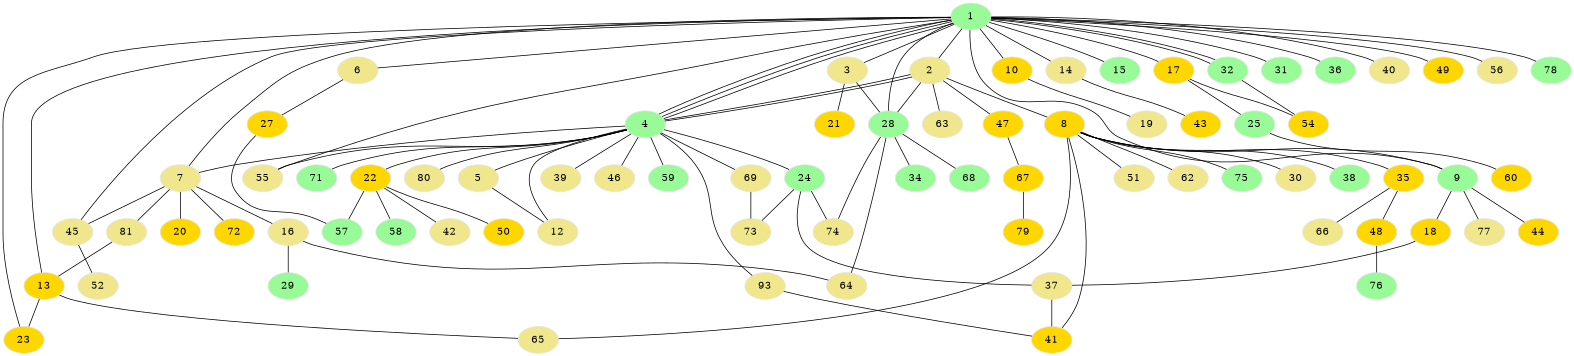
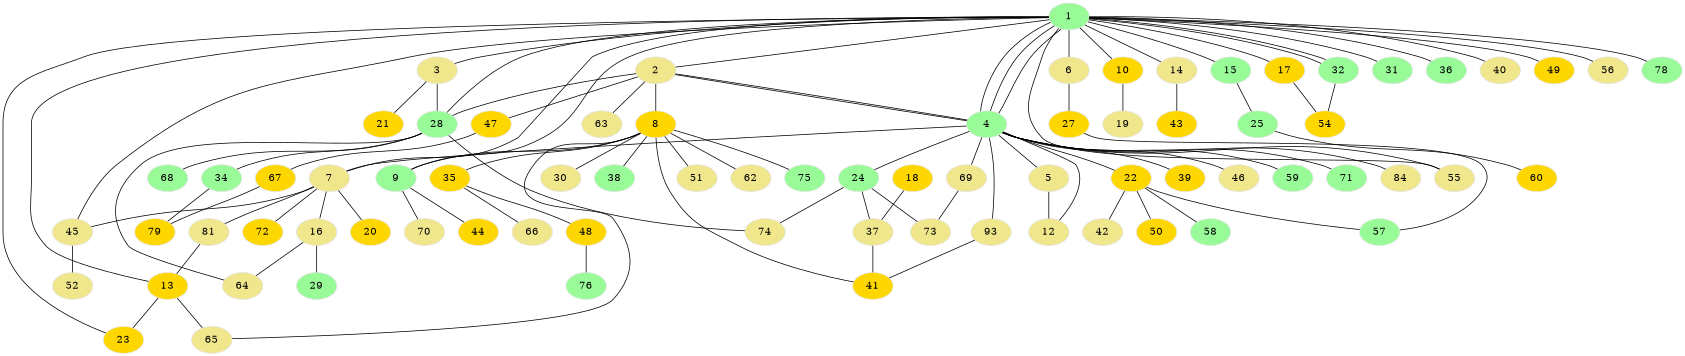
(1214, 97) -> (1244, 97)
(424, 178) -> (1401, 178)
(561, 178) -> (1185, 178)
none -> (188, 205)
(1444, 205) -> none
(1484, 232) -> (424, 232)
